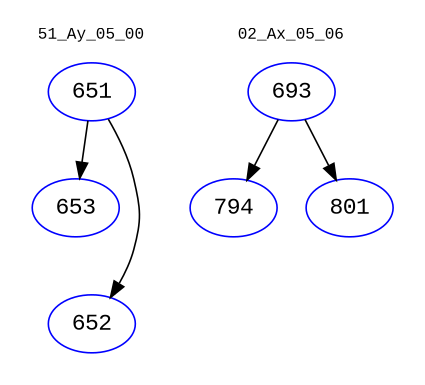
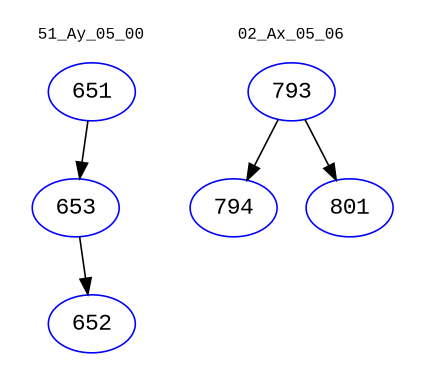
(292, 92) -> (292, 92)
(138, 200) -> (83, 257)
